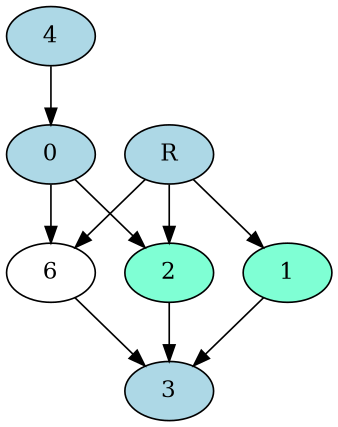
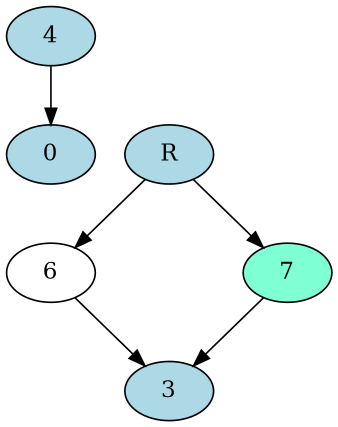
(51, 206) -> none
(169, 273) -> none
(288, 273) -> (288, 273)
